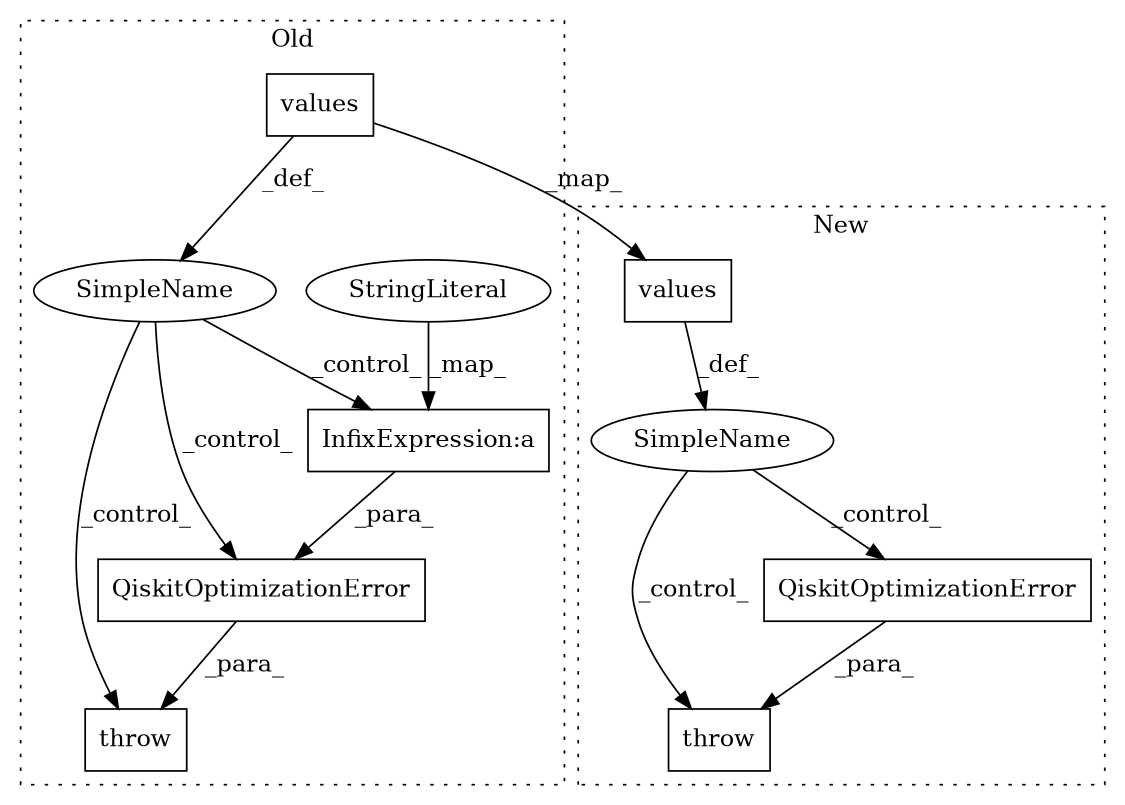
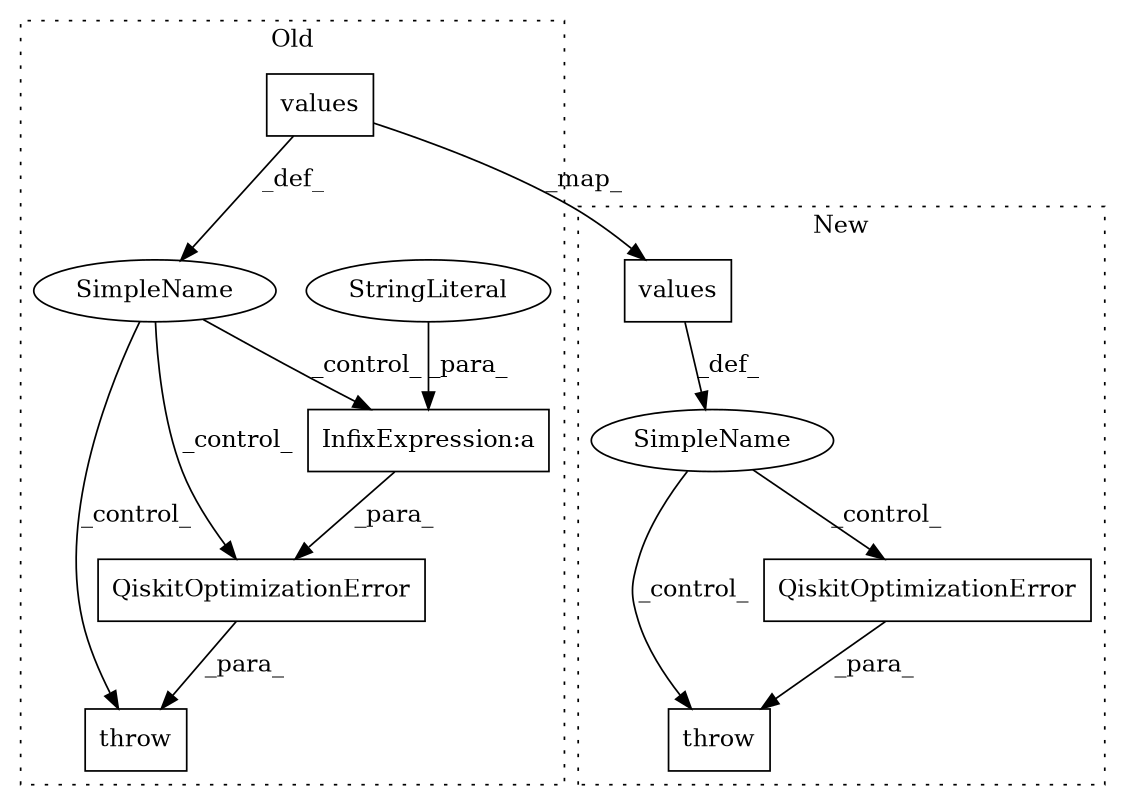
(468, 366) -> (468, 366)
